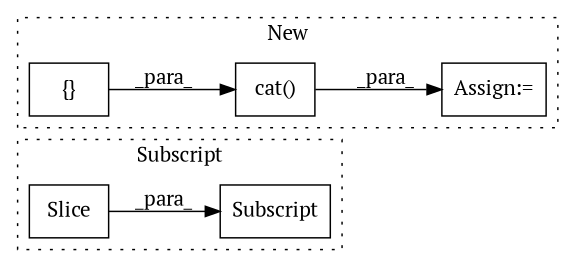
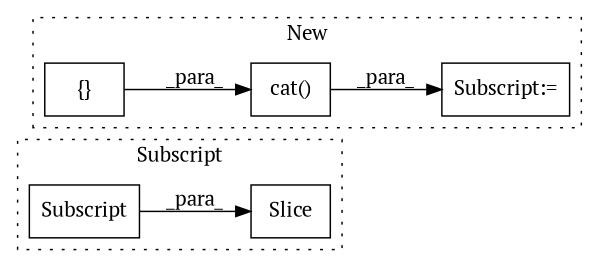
(494, 90) -> (506, 90)
(157, 211) -> (188, 211)
